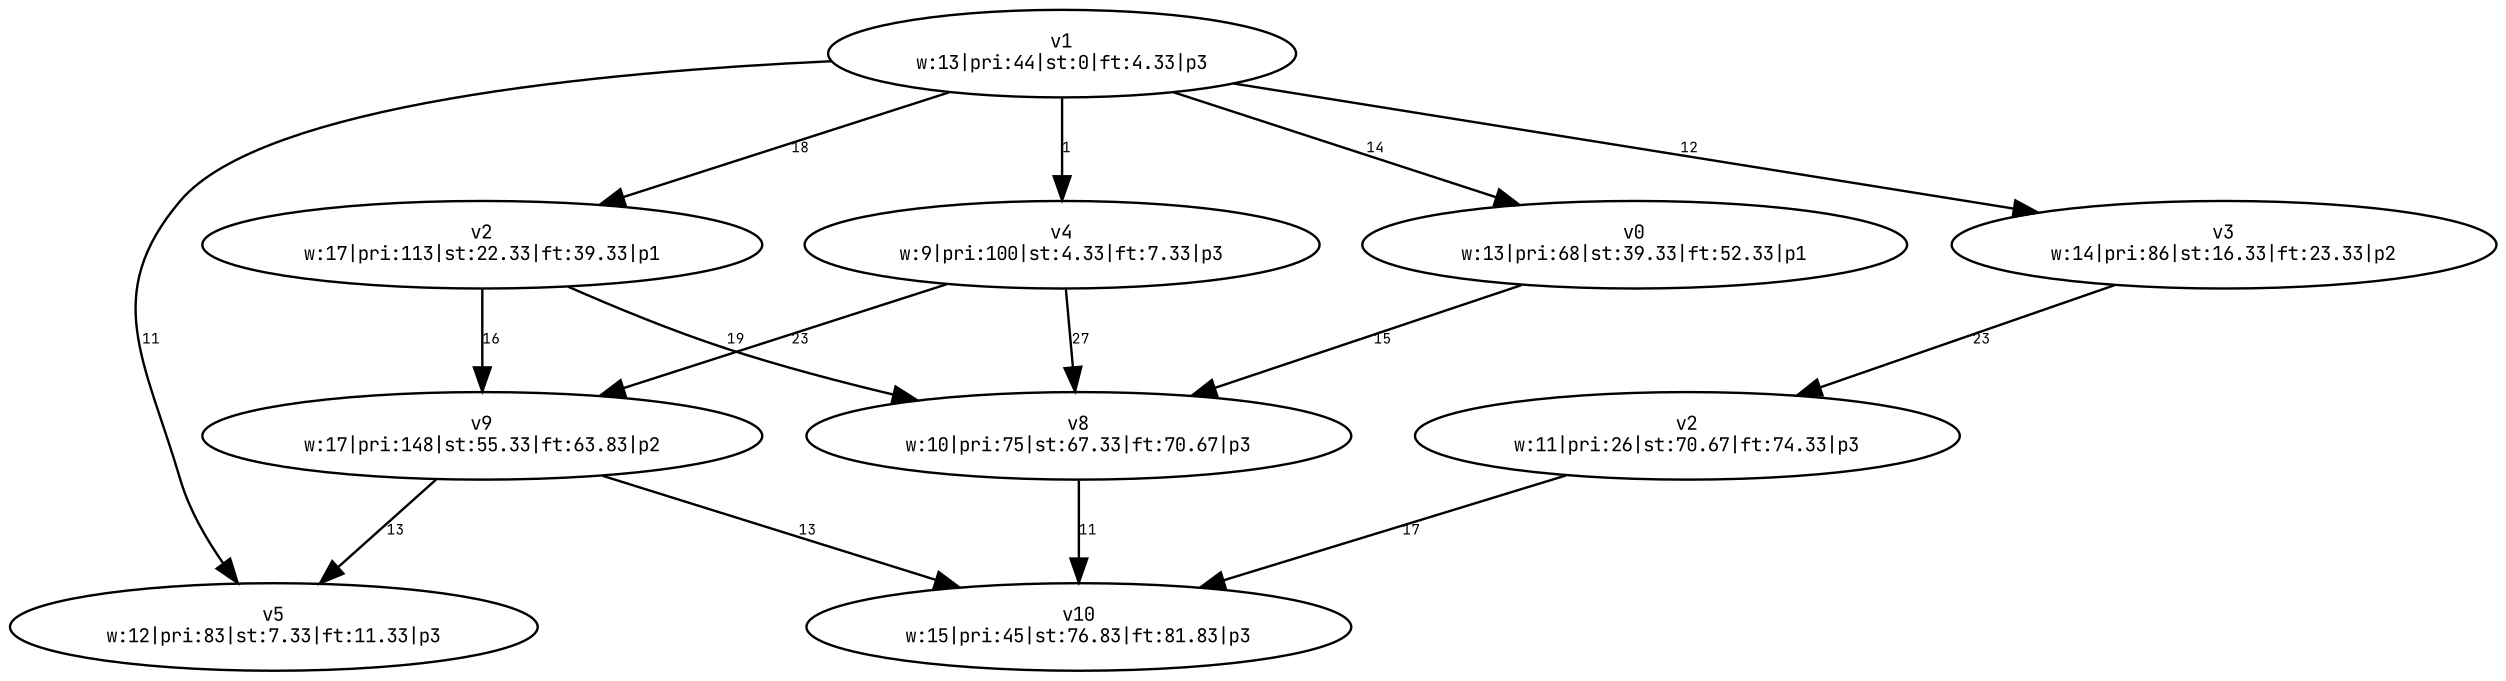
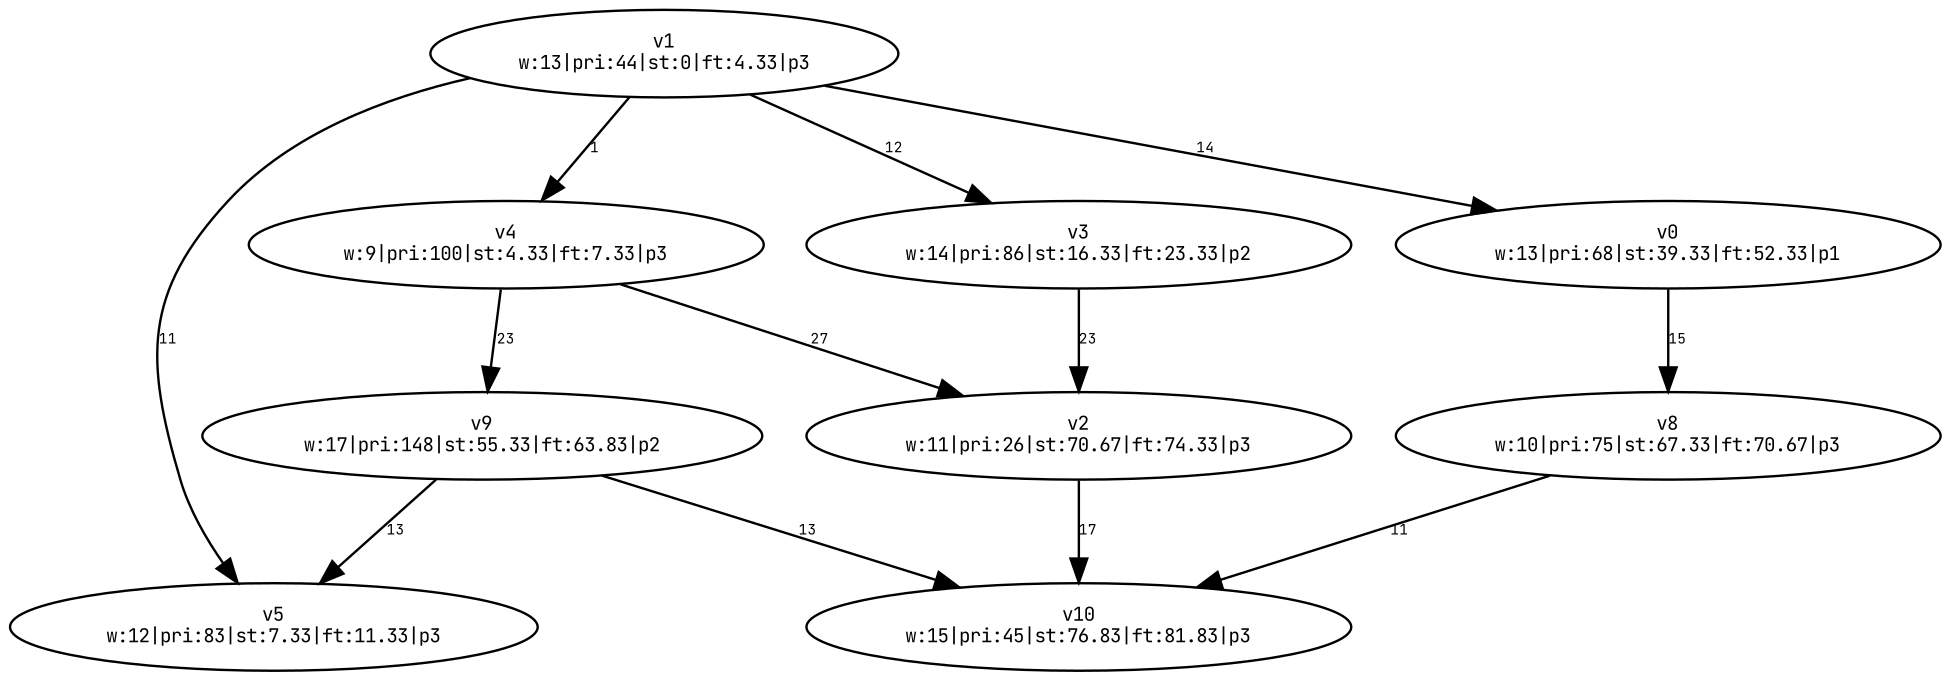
(482, 245) -> none
(1069, 328) -> (780, 336)
